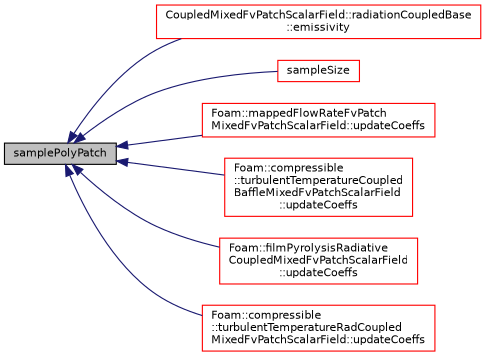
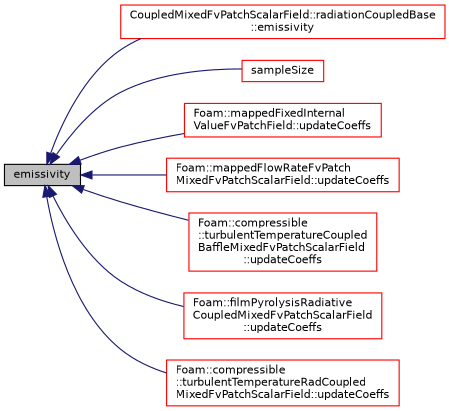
none -> (283, 120)
(60, 154) -> (42, 175)
